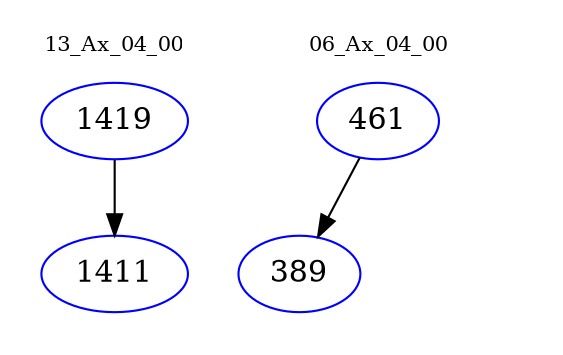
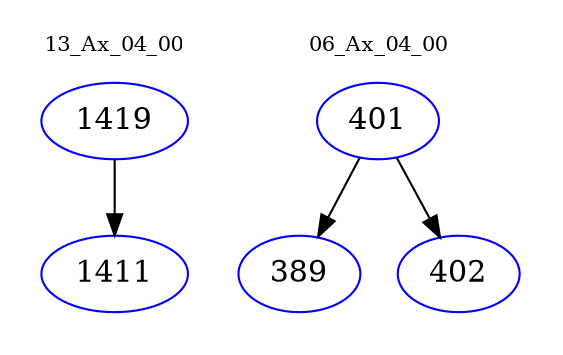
(378, 121) -> (378, 121)
none -> (459, 274)
